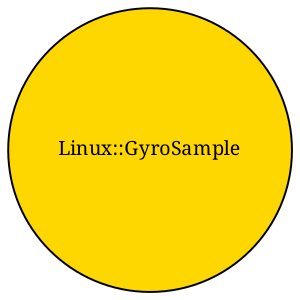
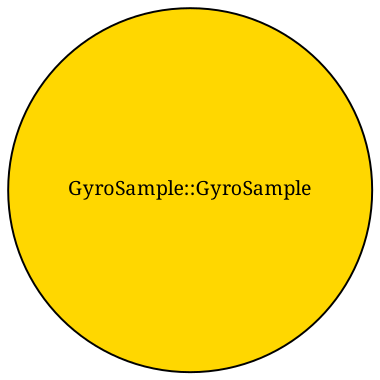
(150, 150) -> (190, 190)
